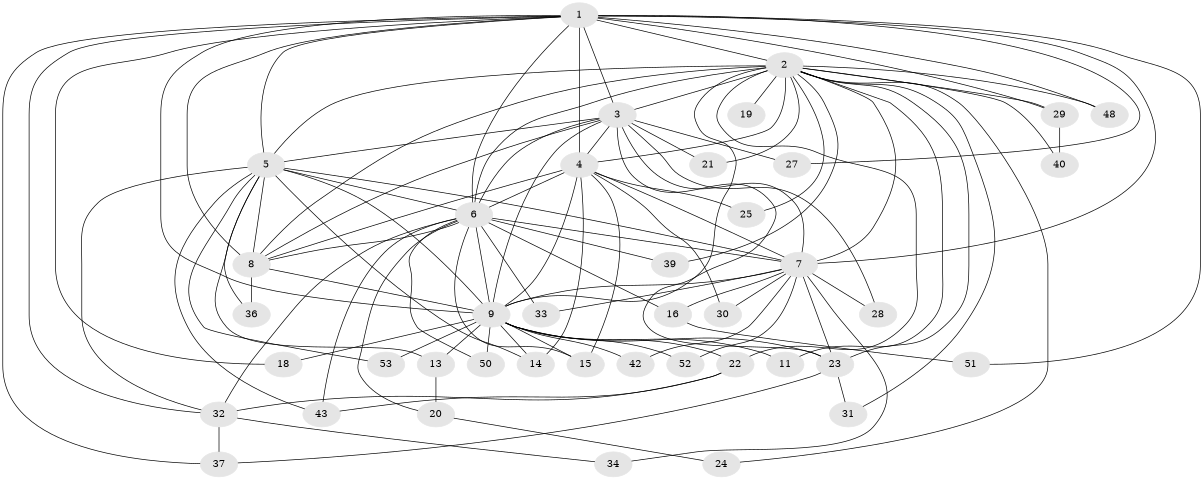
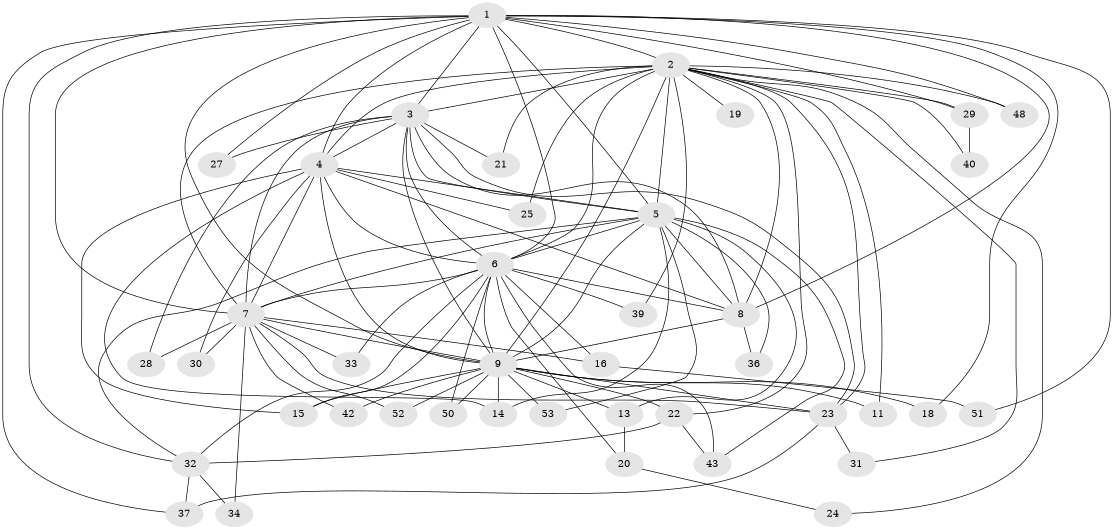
none -> (420, 180)
